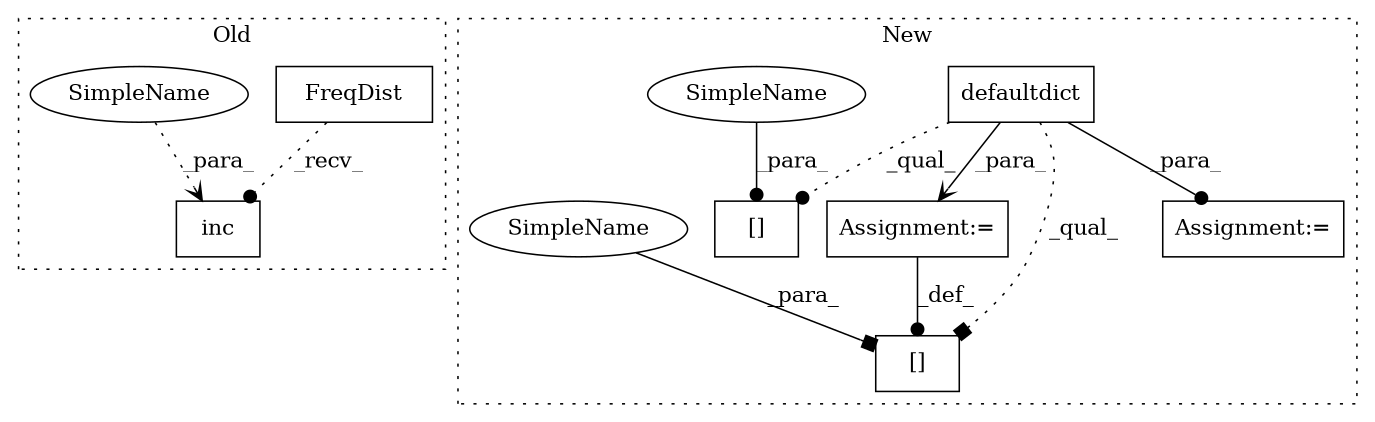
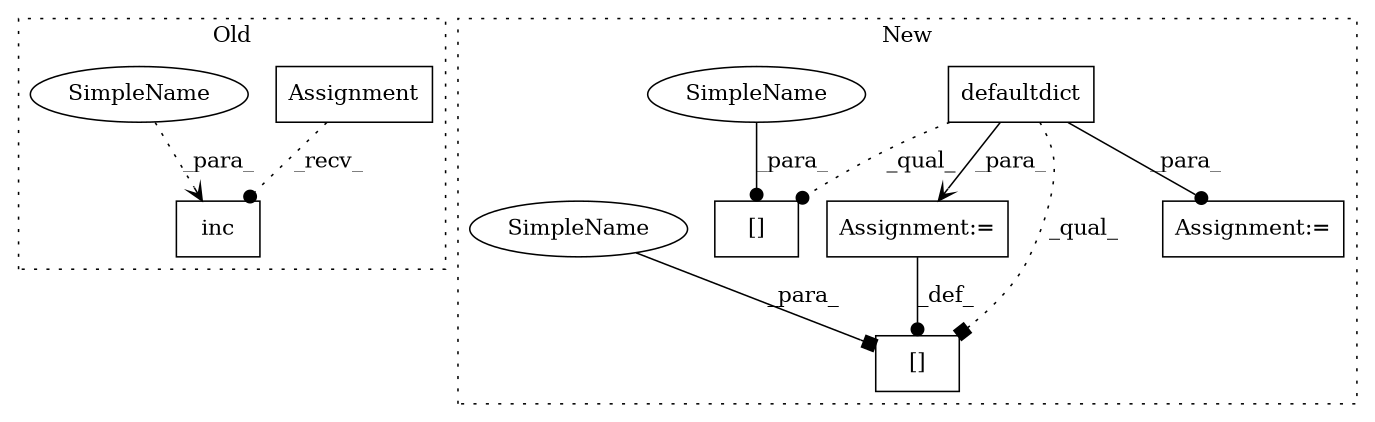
(354, 94) -> (354, 94)
